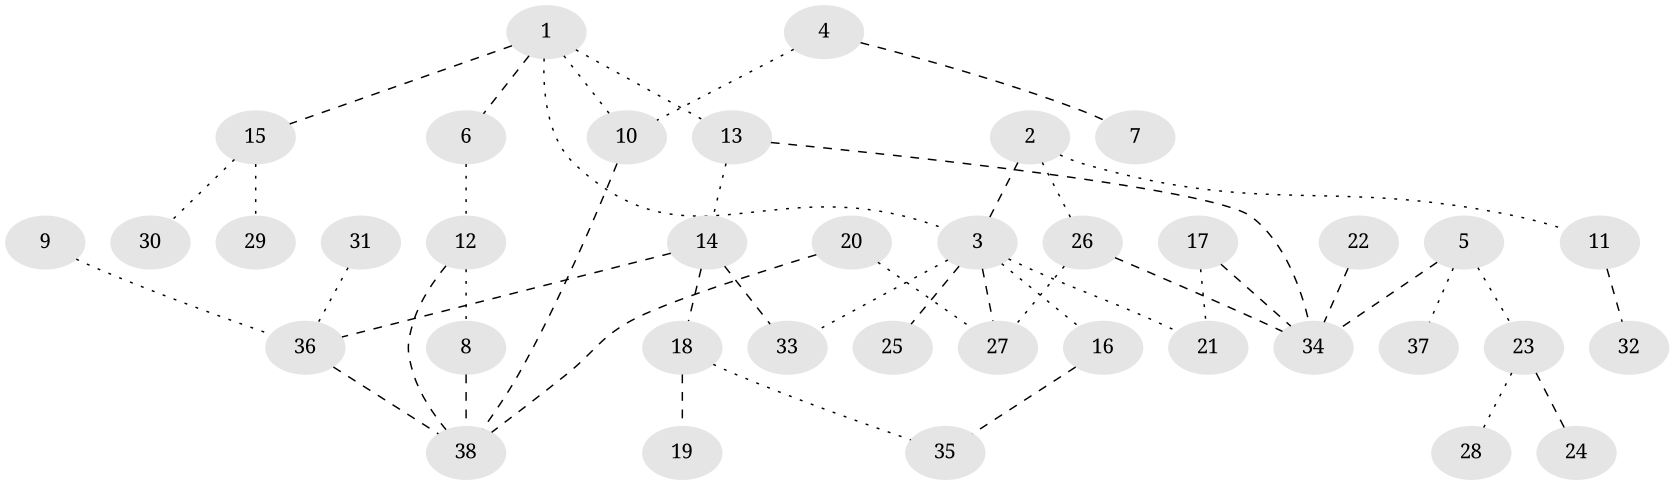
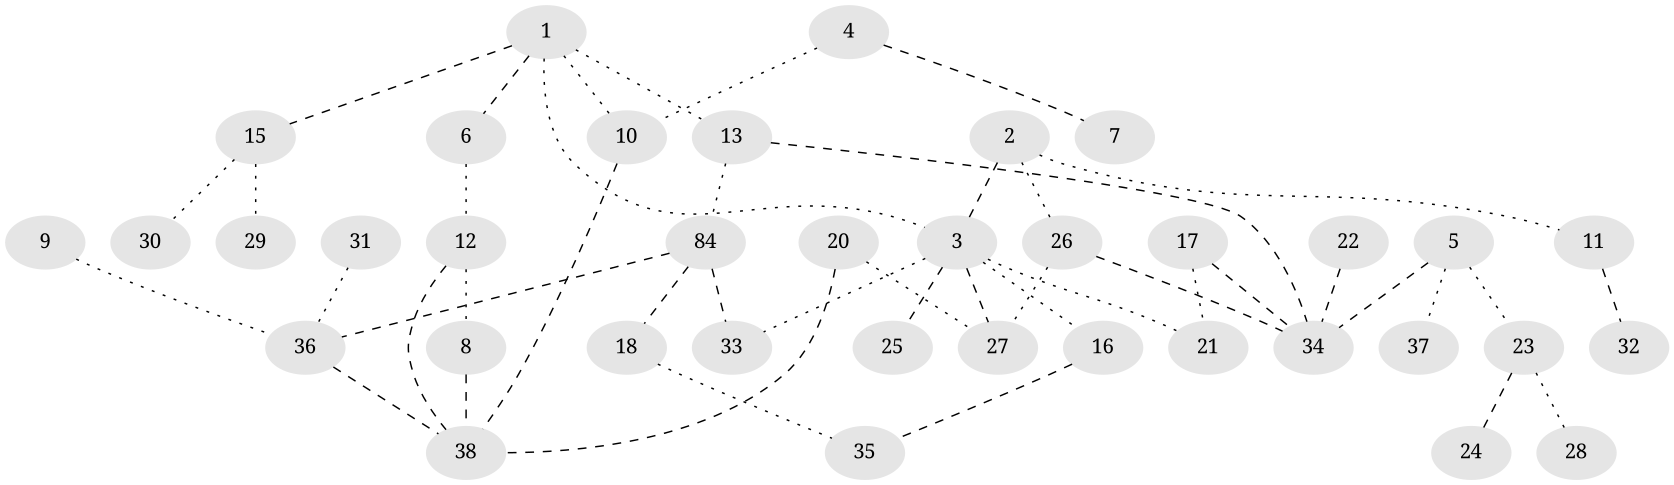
(707, 243) -> (706, 243)
(682, 453) -> none
